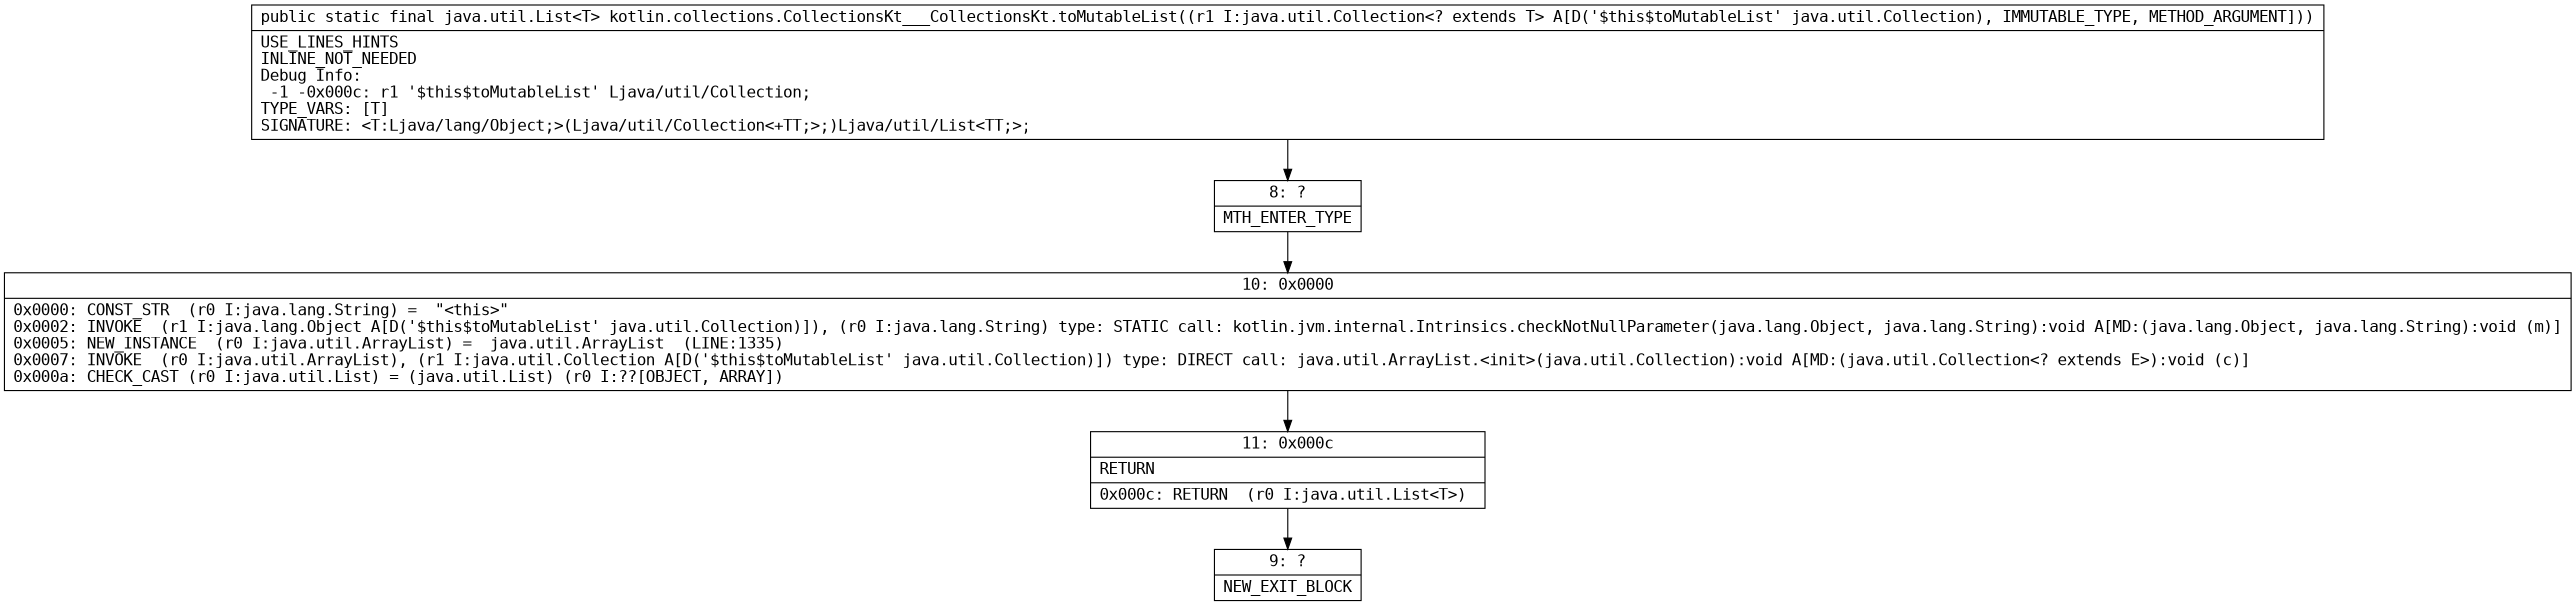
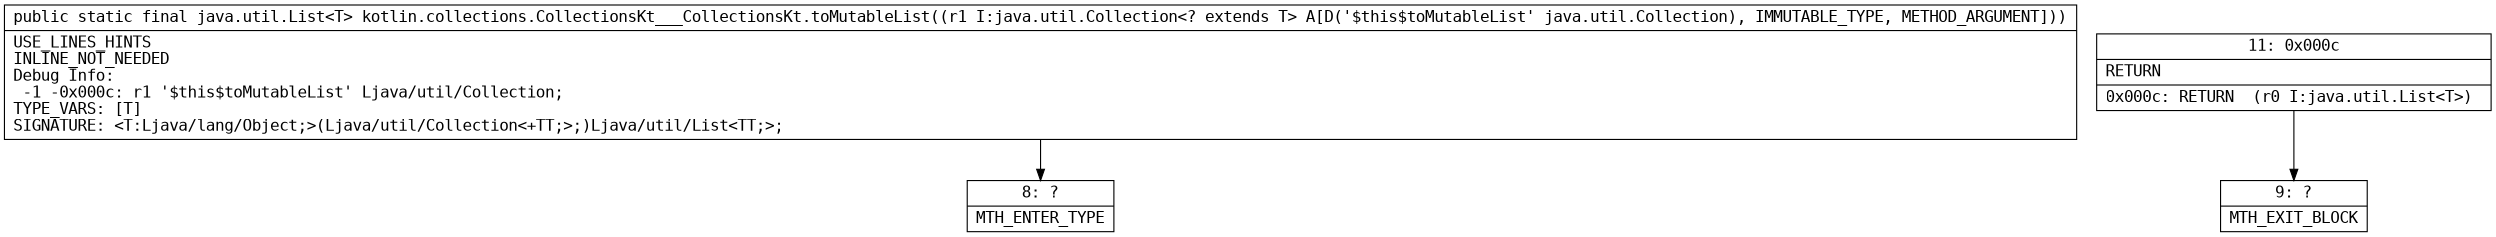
(1288, 332) -> none
(1288, 587) -> (2294, 218)
